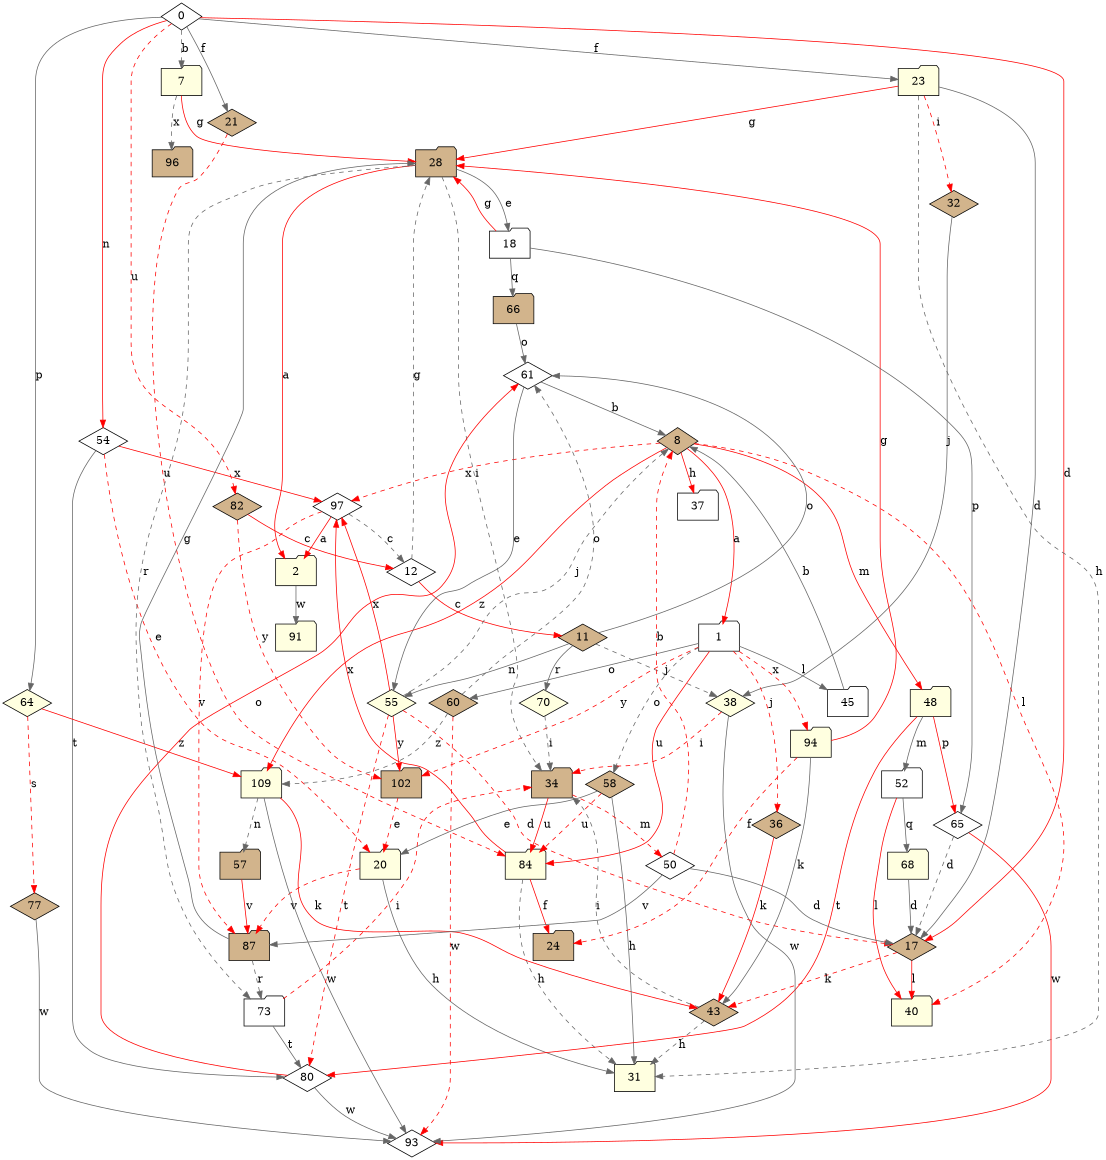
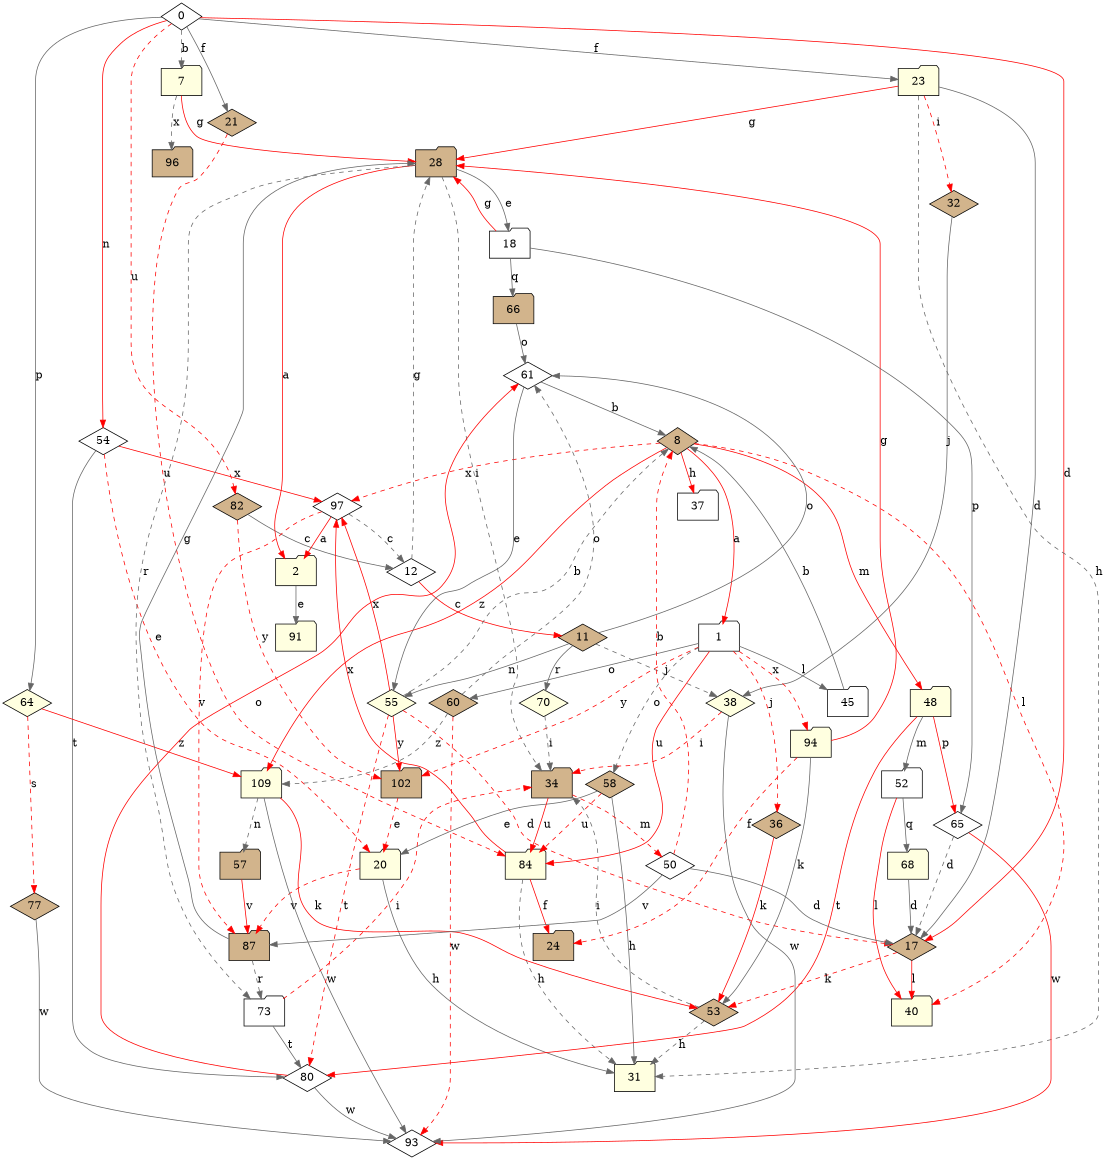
(317, 550) -> (317, 550)
(578, 572) -> (578, 572)
(301, 605) -> (301, 605)
(714, 1012) -> (714, 1012)
